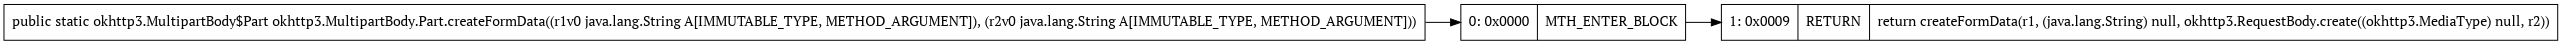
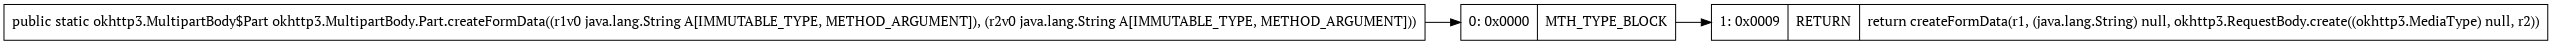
(1611, 22) -> (1607, 22)
